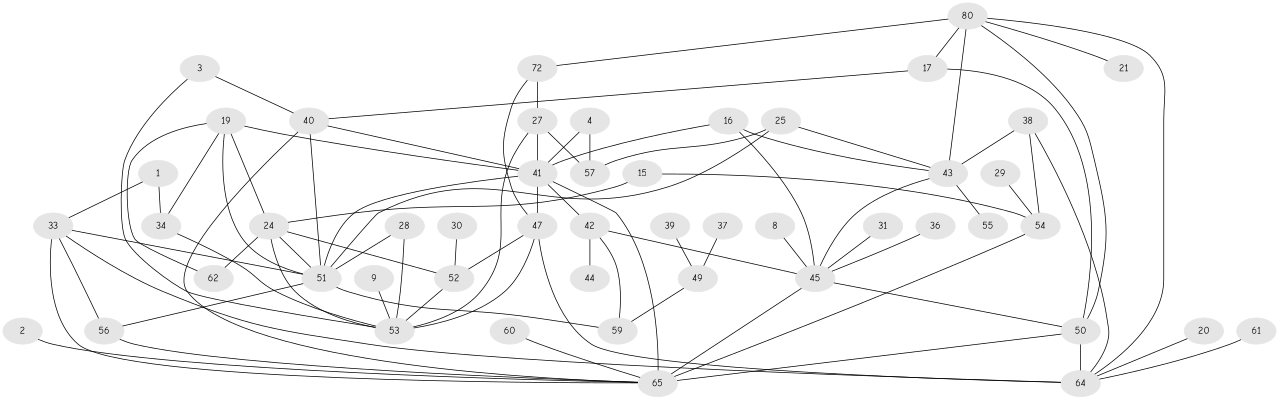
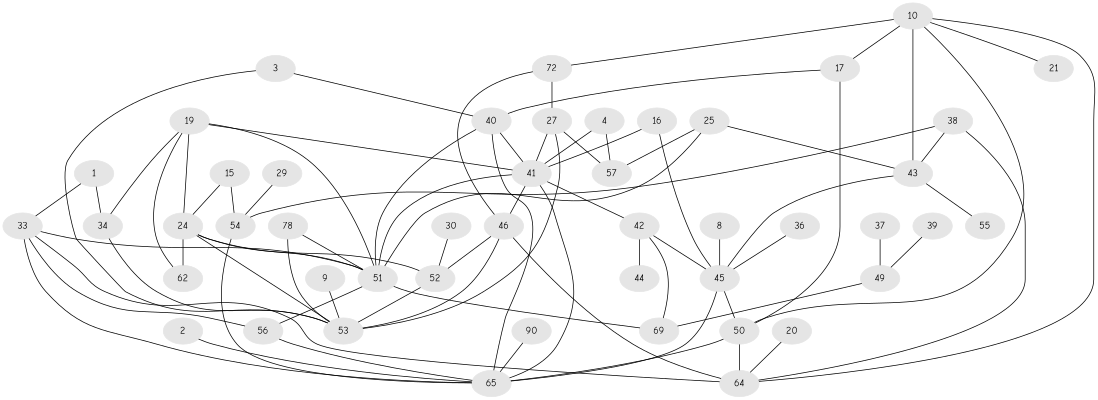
(968, 16) -> (913, 16)
(835, 155) -> none
(405, 226) -> (288, 226)
(537, 226) -> (504, 226)
(883, 226) -> none
(510, 331) -> (532, 331)
(618, 331) -> (659, 331)
(1256, 331) -> none
